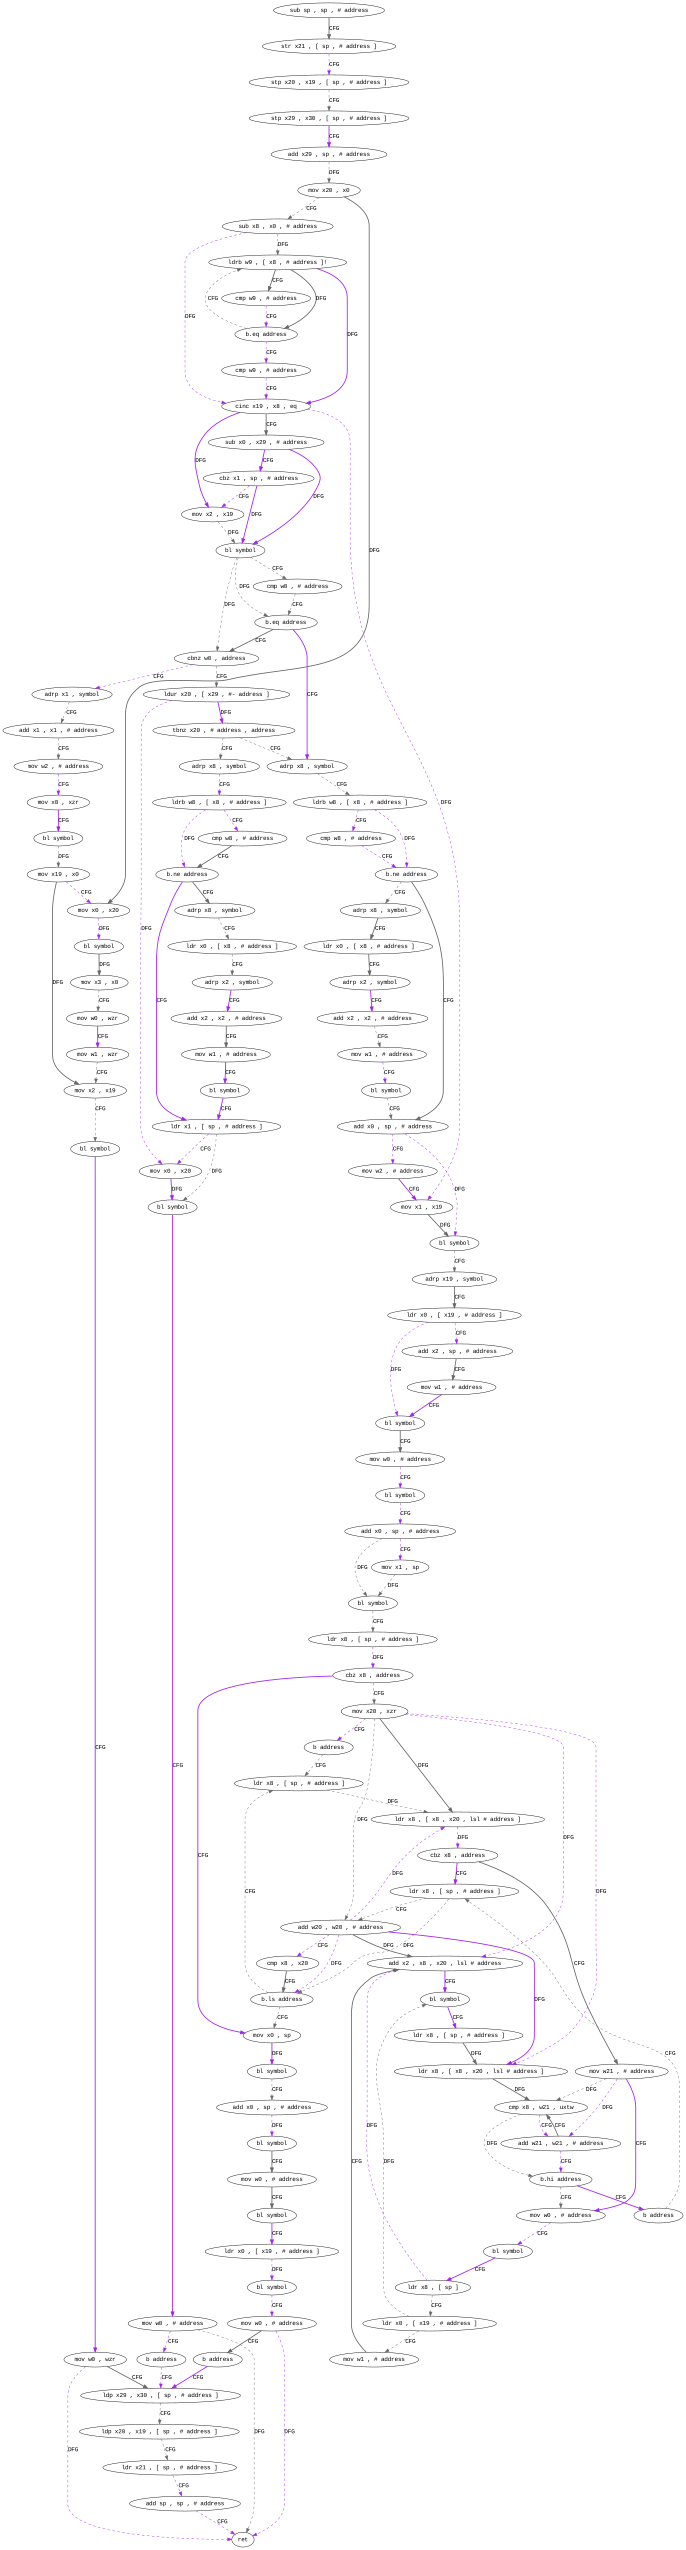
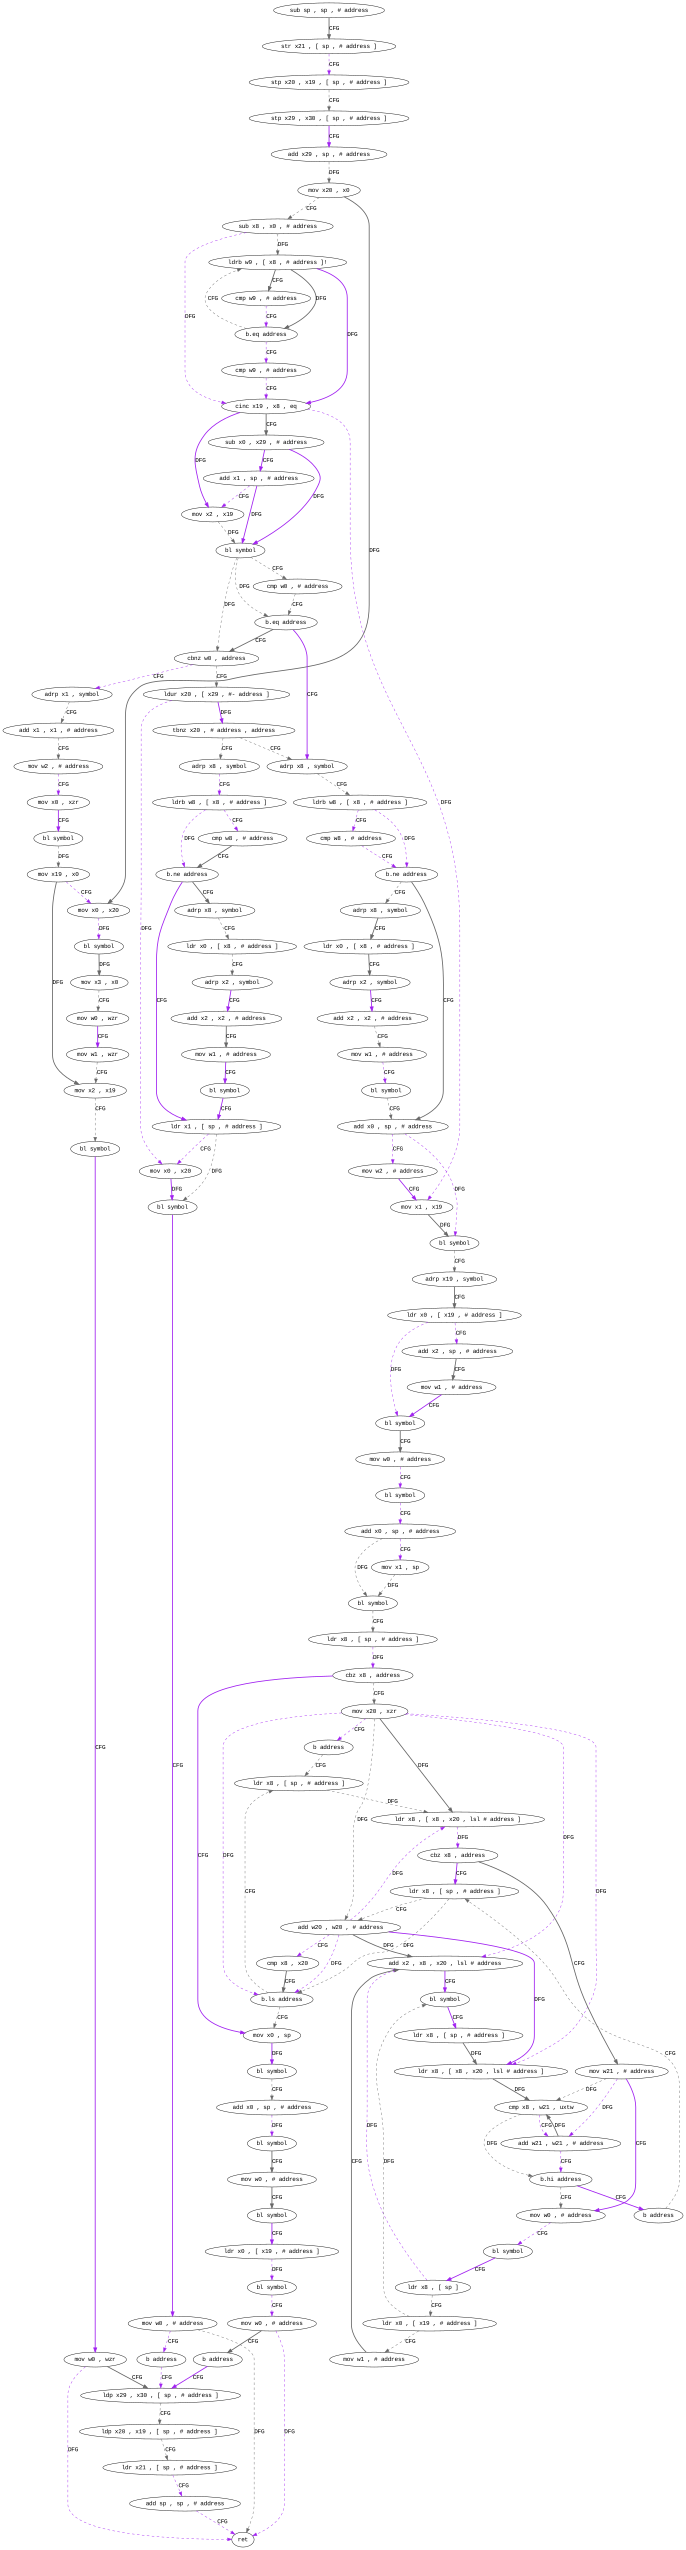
(259, 478) -> (259, 478)
none -> (223, 1814)
(560, 2126) -> (560, 2126)
